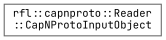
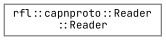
(83, 20) -> (83, 20)
